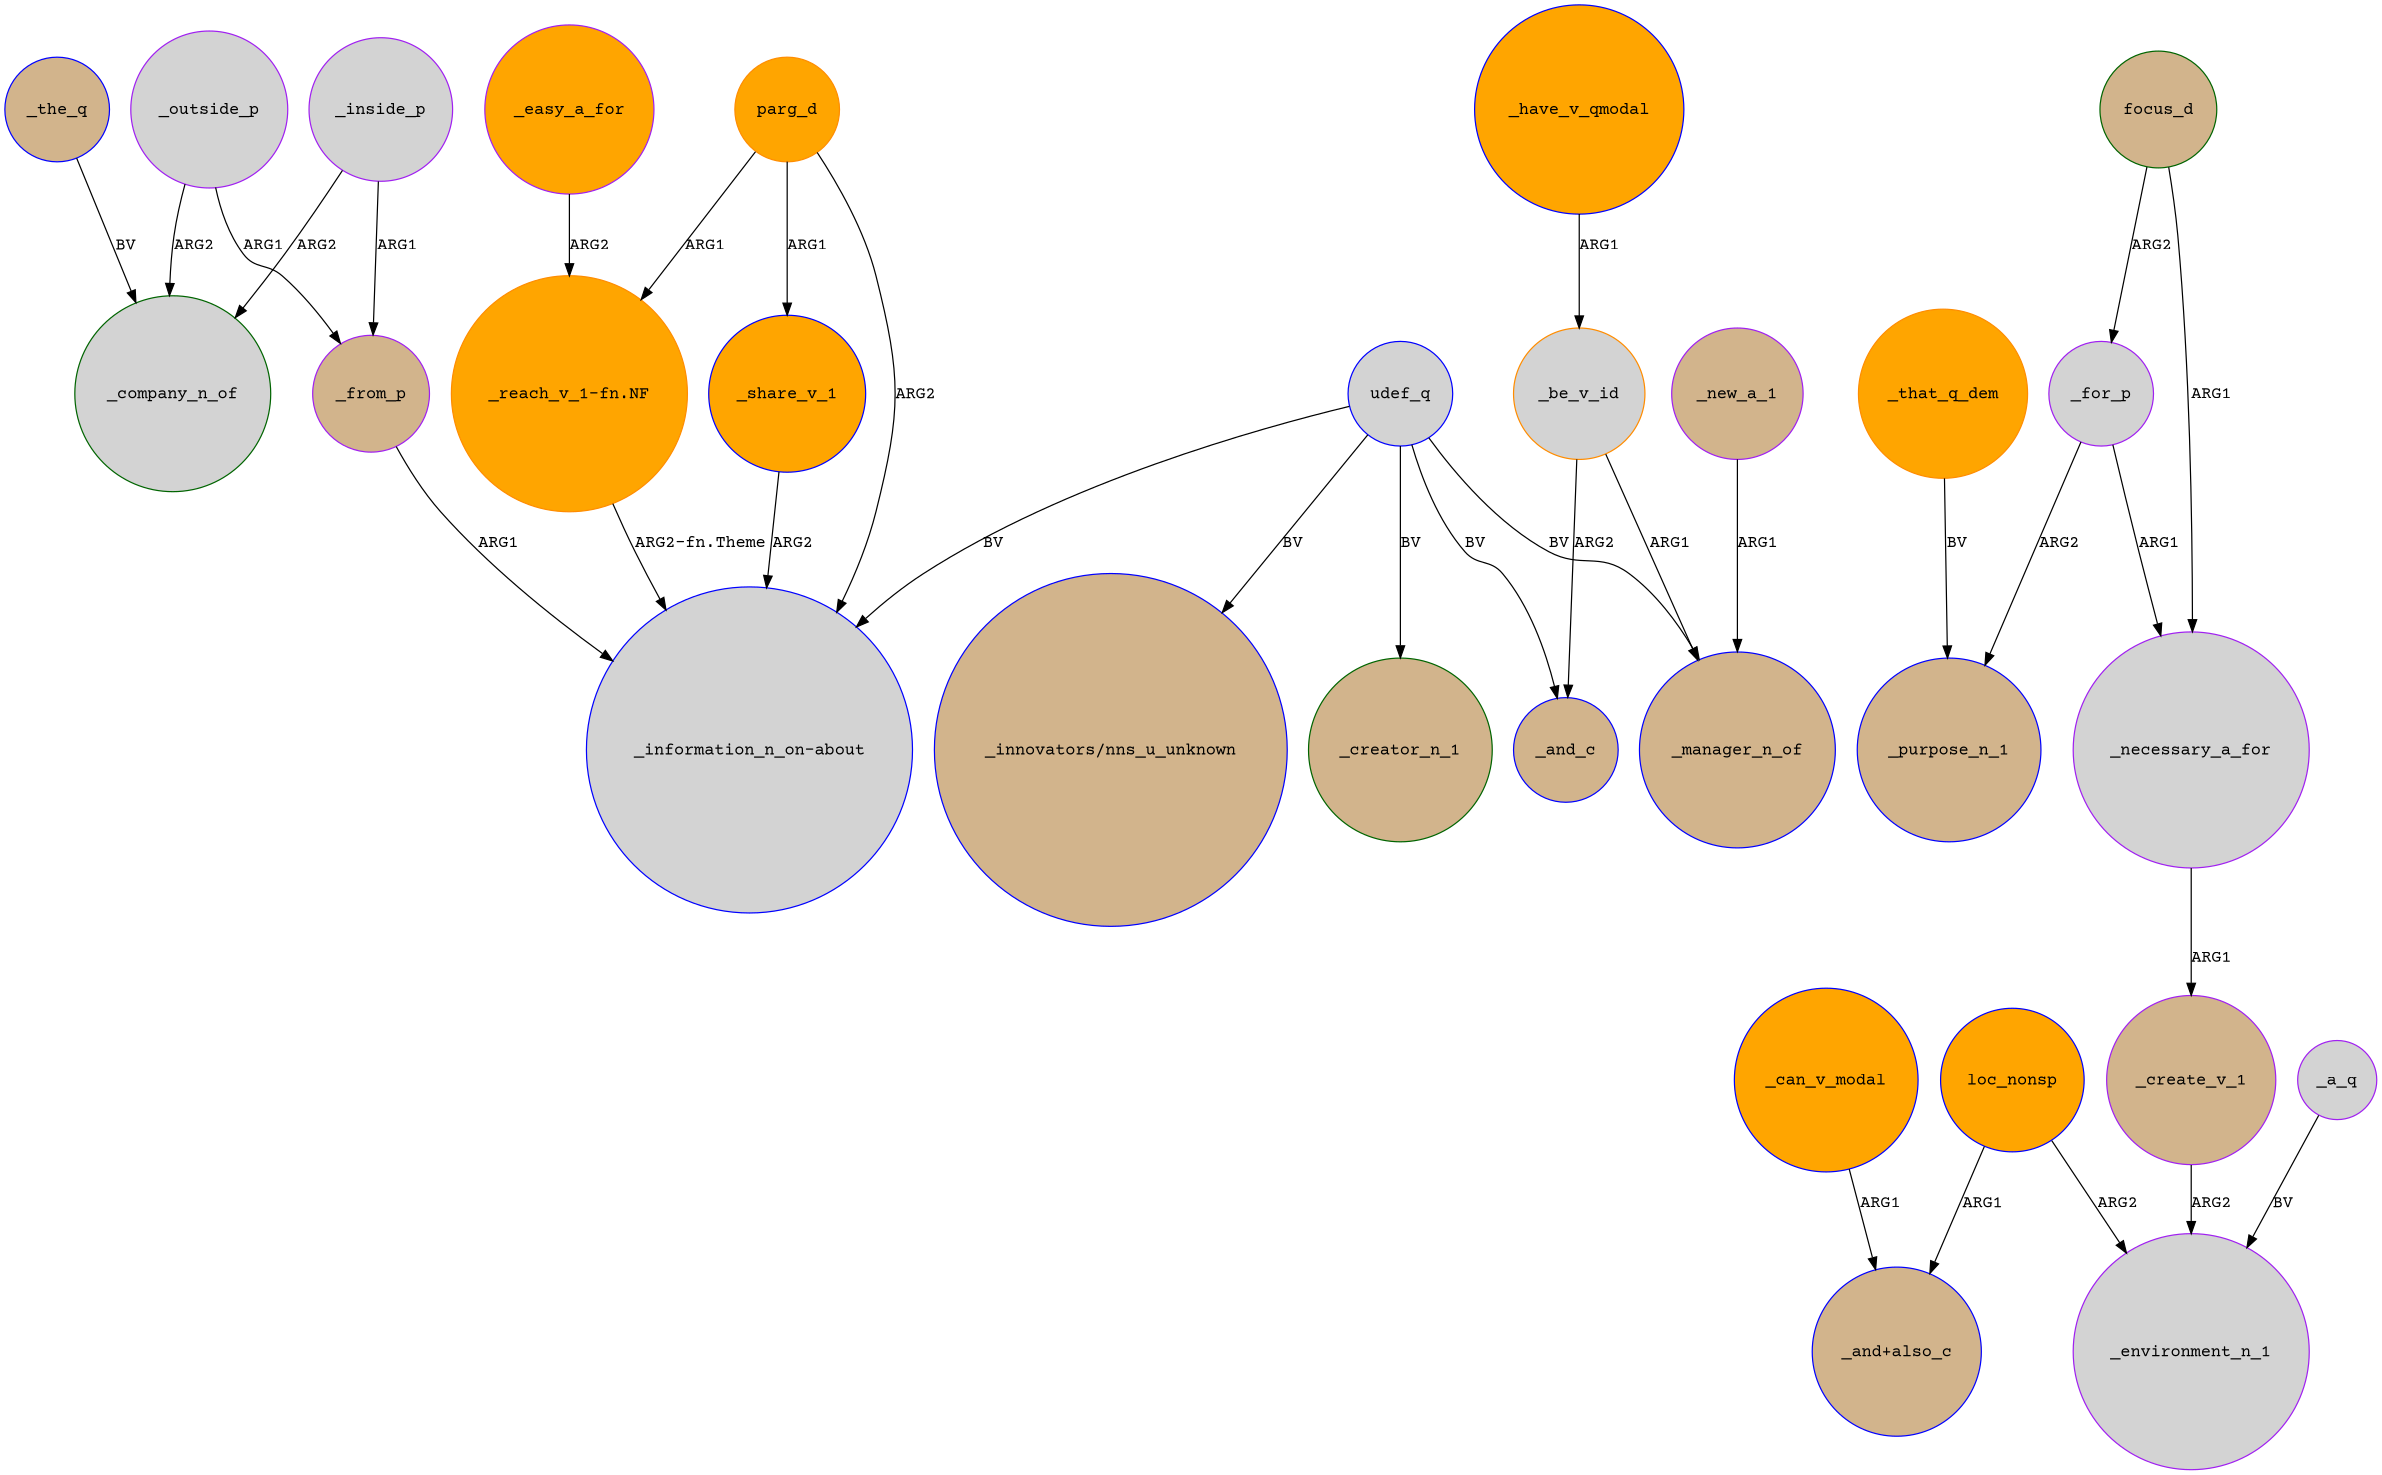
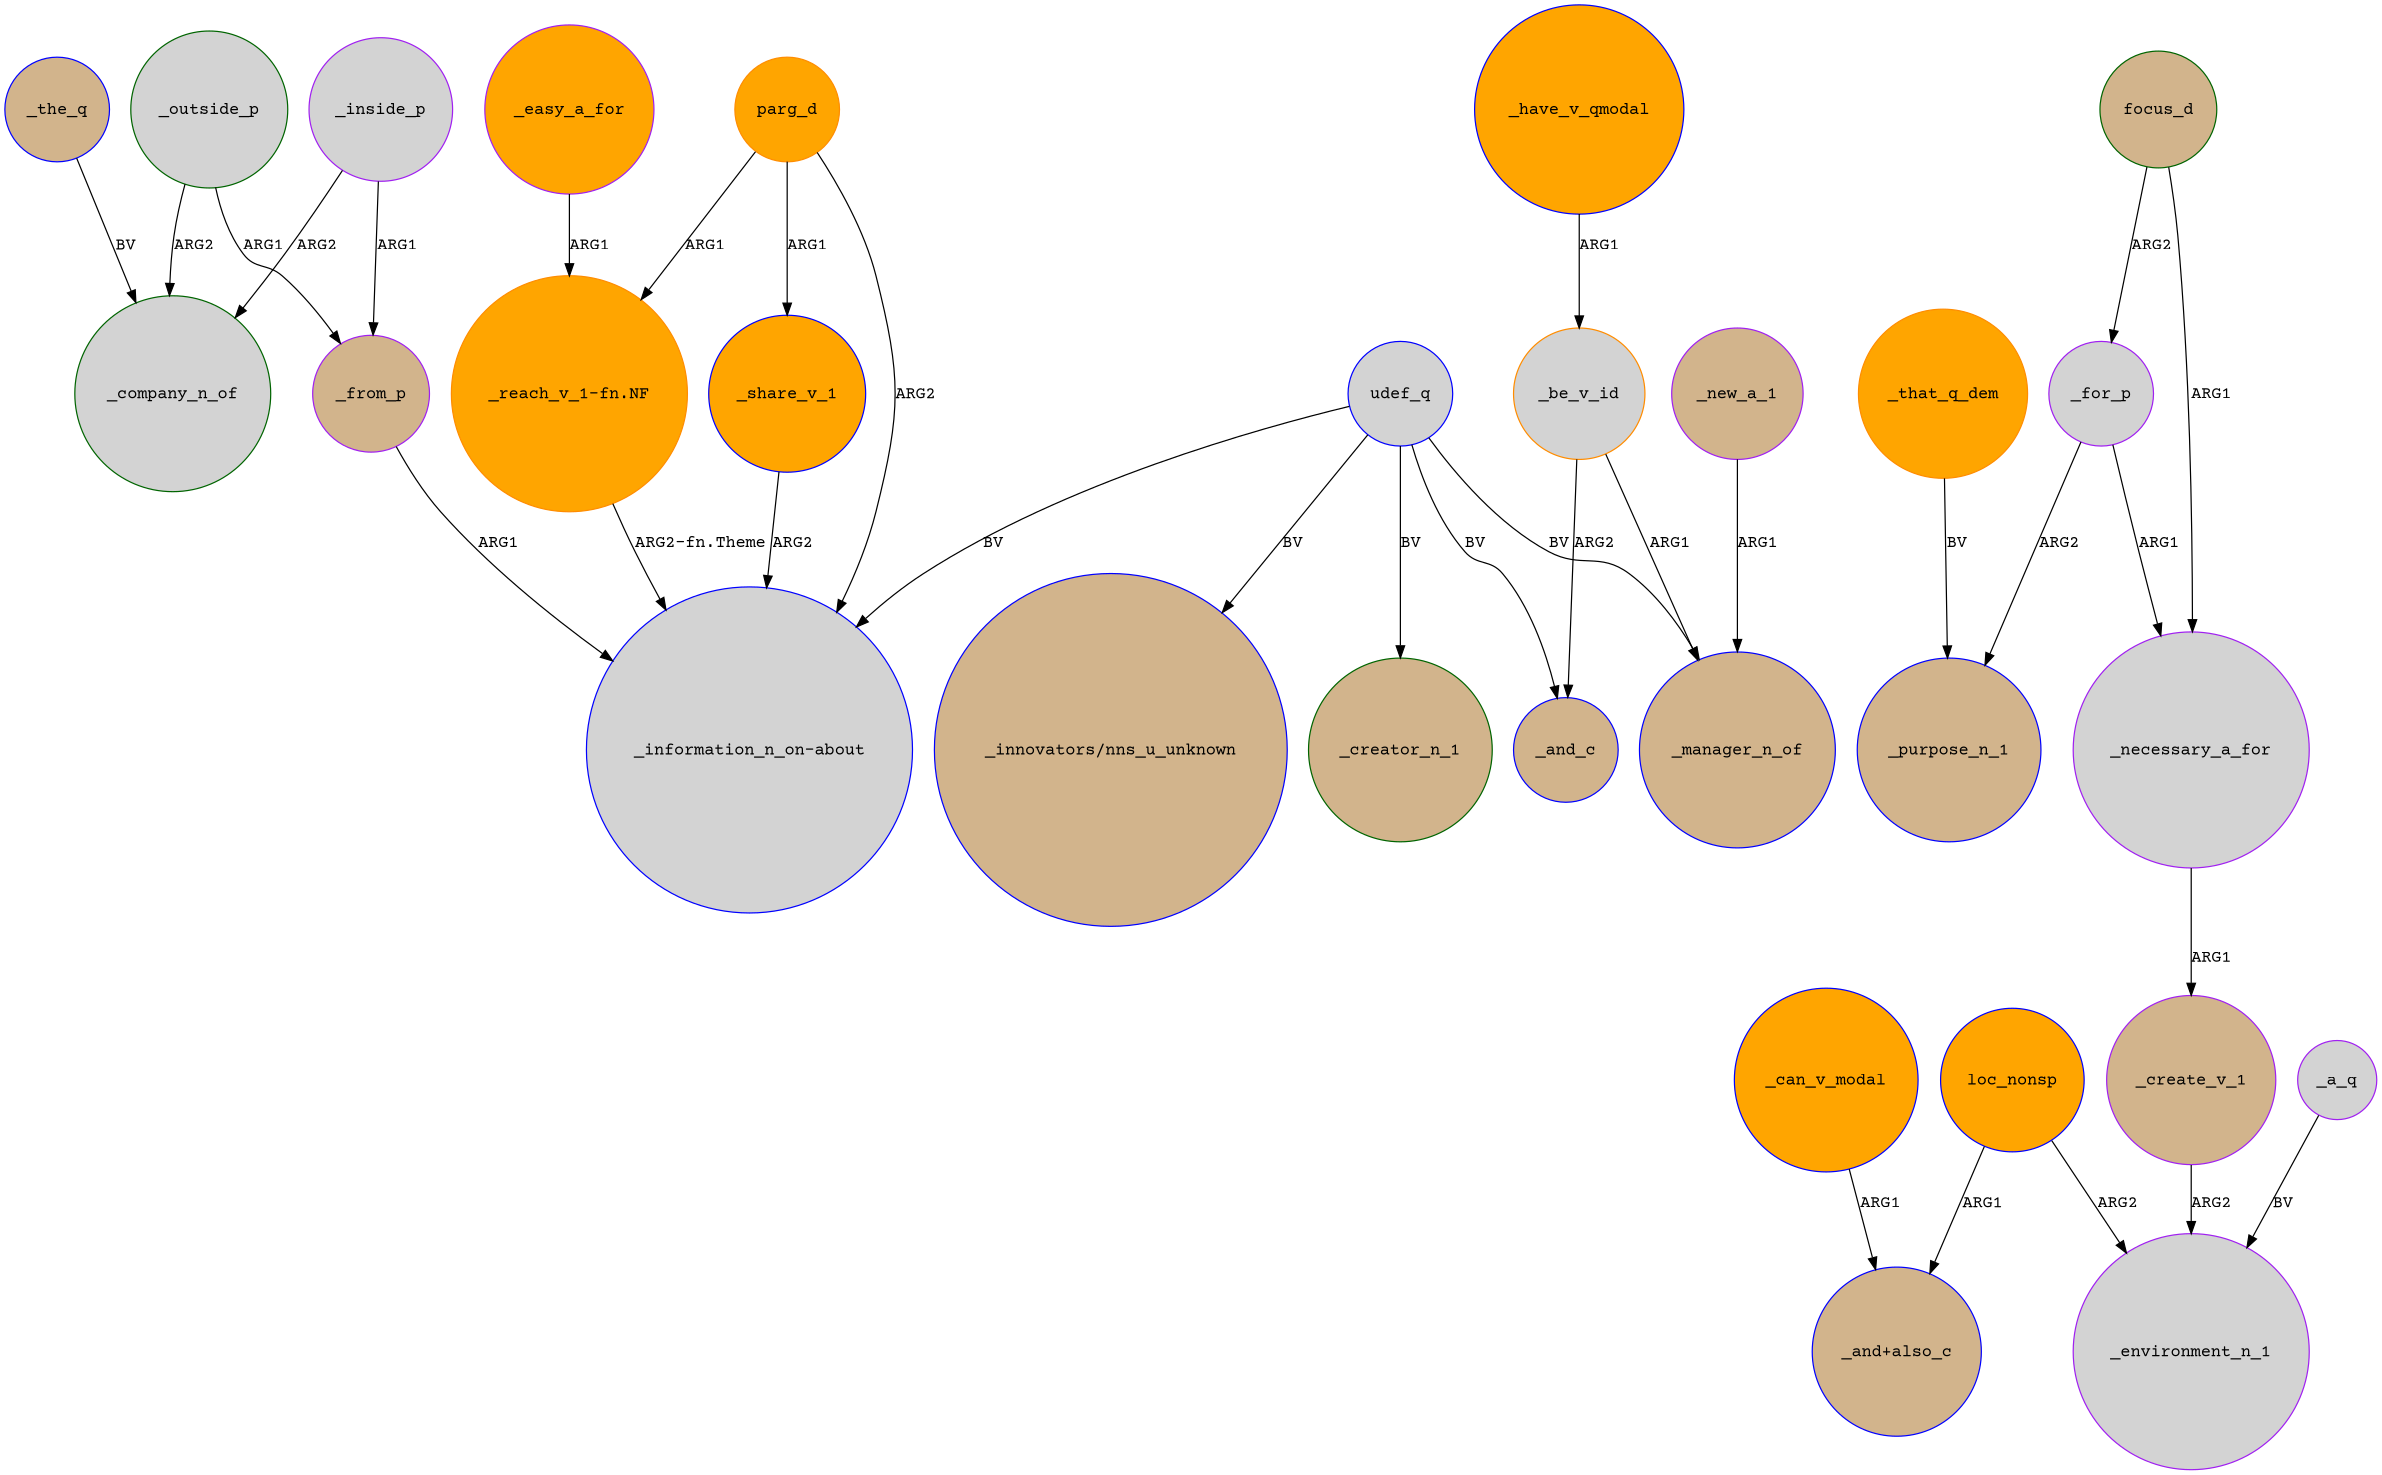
(209, 109) -> (209, 109)
(590, 245) -> (590, 245)
